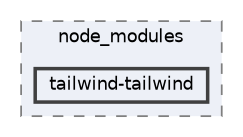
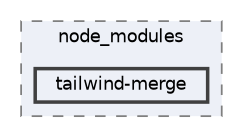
(121, 85) -> (121, 85)
